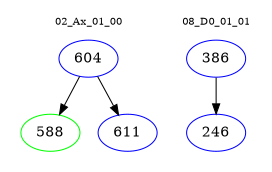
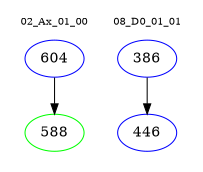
(128, 133) -> none
(216, 133) -> (147, 133)
